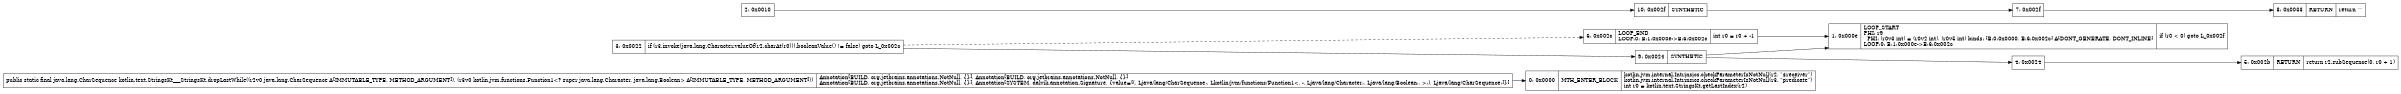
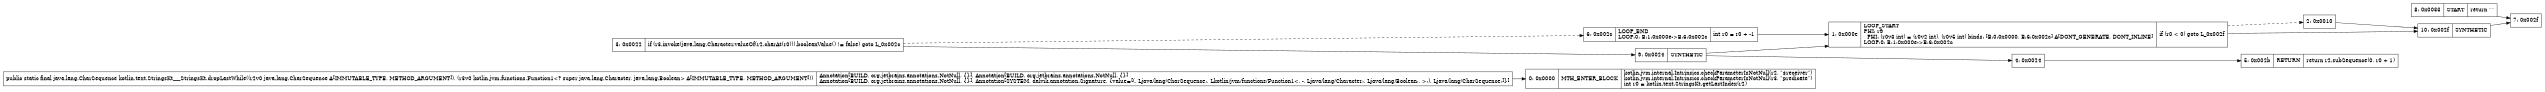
(2157, 10) -> (2502, 17)
(2321, 10) -> (2456, 10)
none -> (2264, 24)
none -> (2321, 33)
